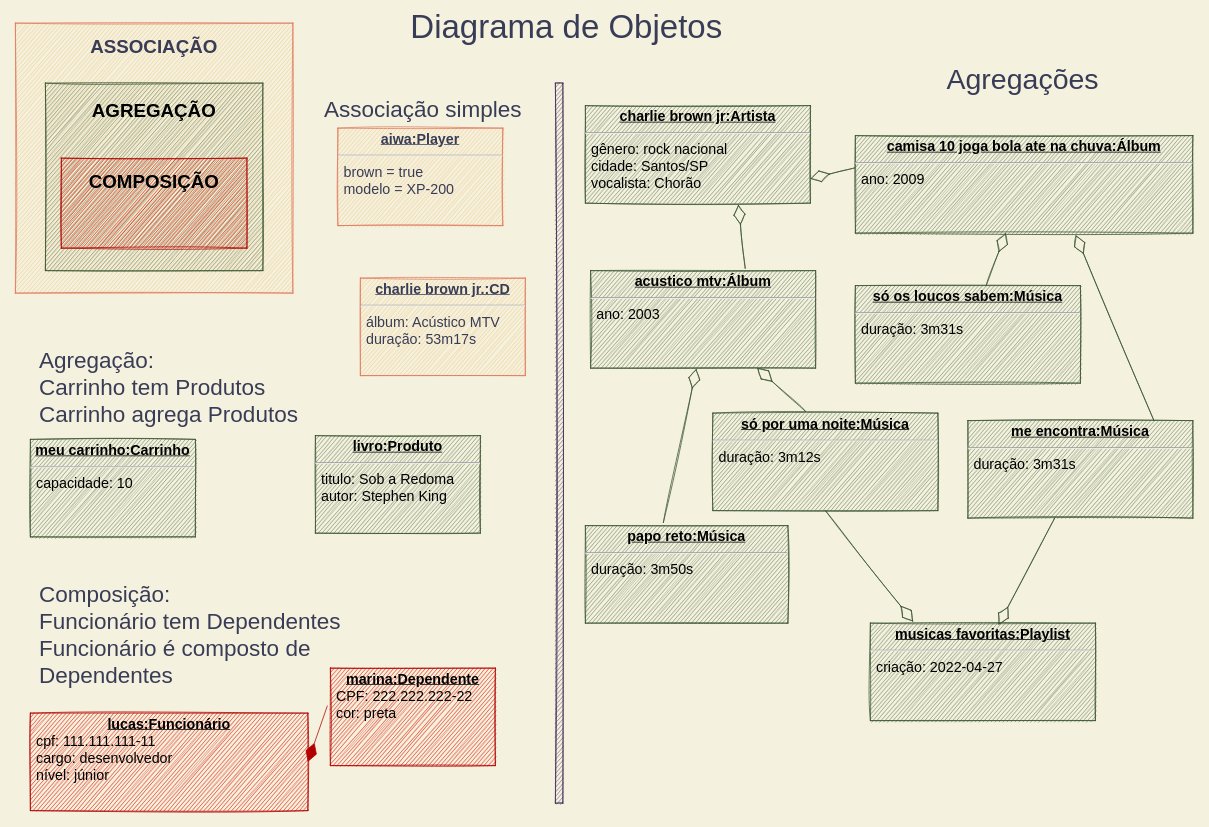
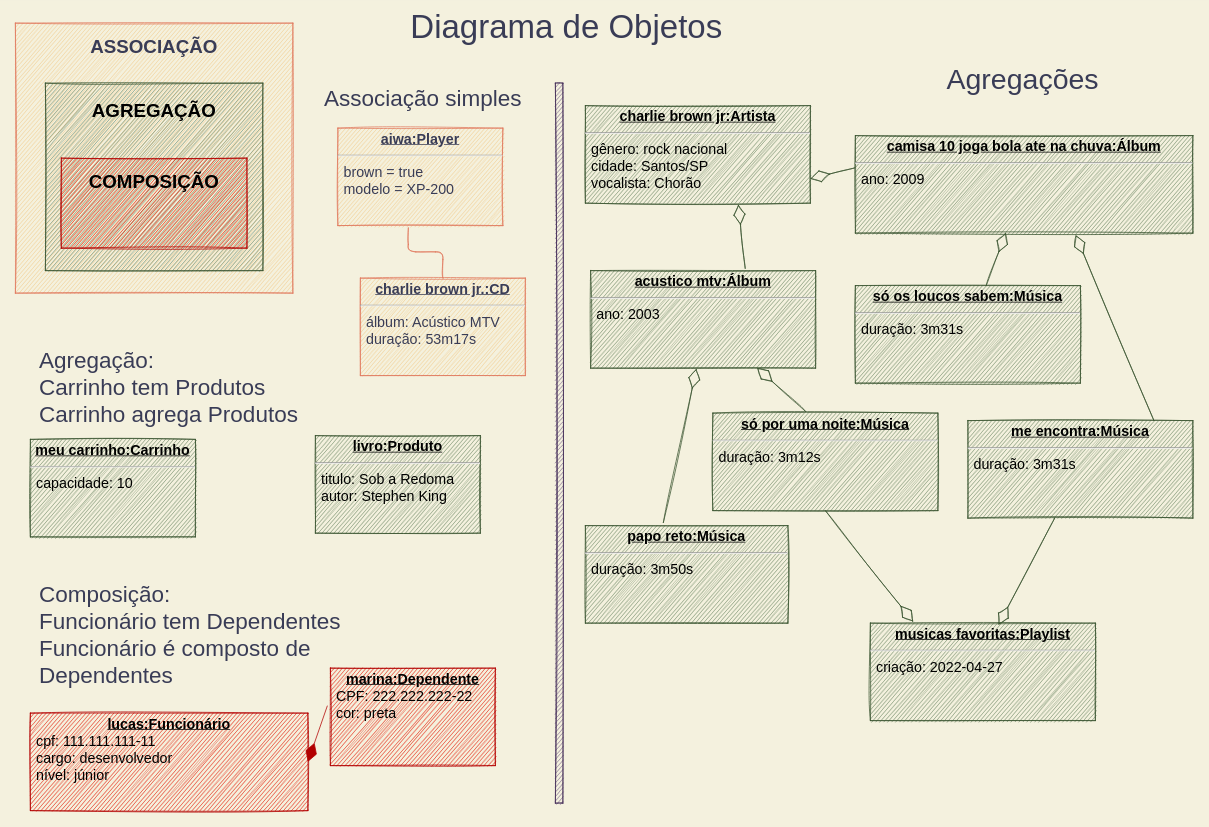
(435, 109) -> (435, 98)
none -> (425, 252)
